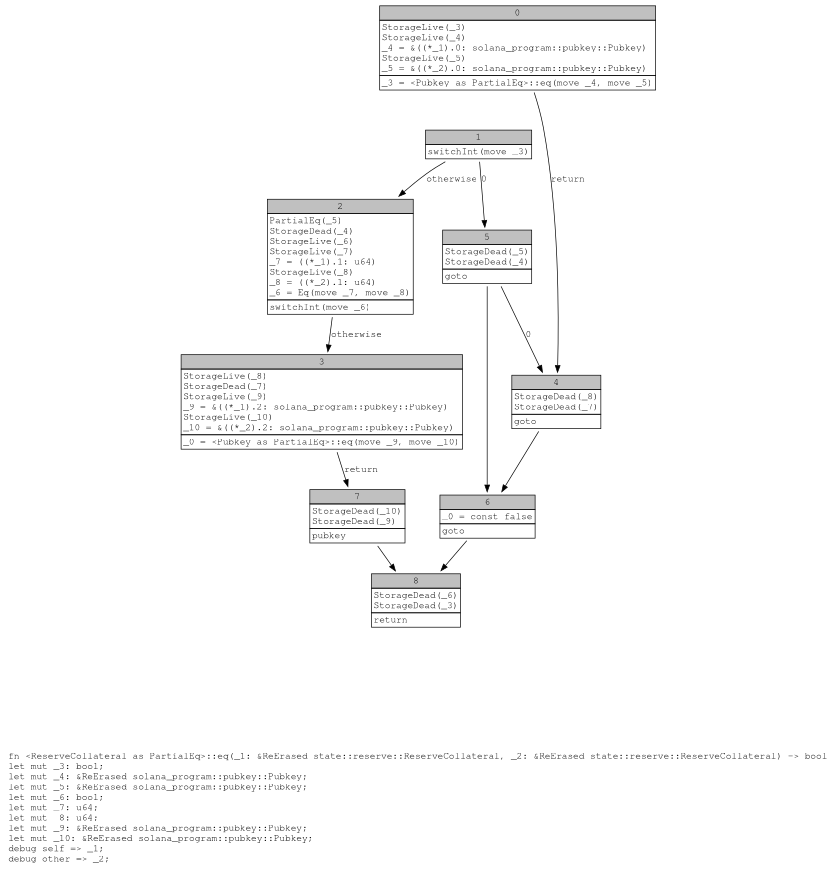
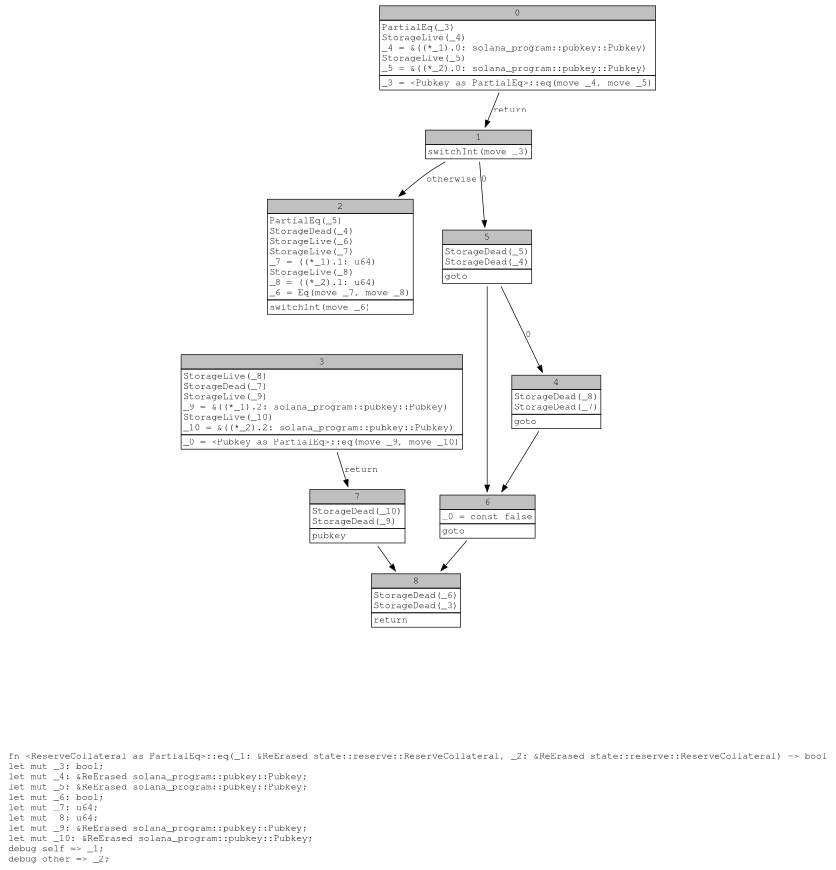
(424, 27) -> (419, 27)
(555, 228) -> (493, 107)
(331, 331) -> none
